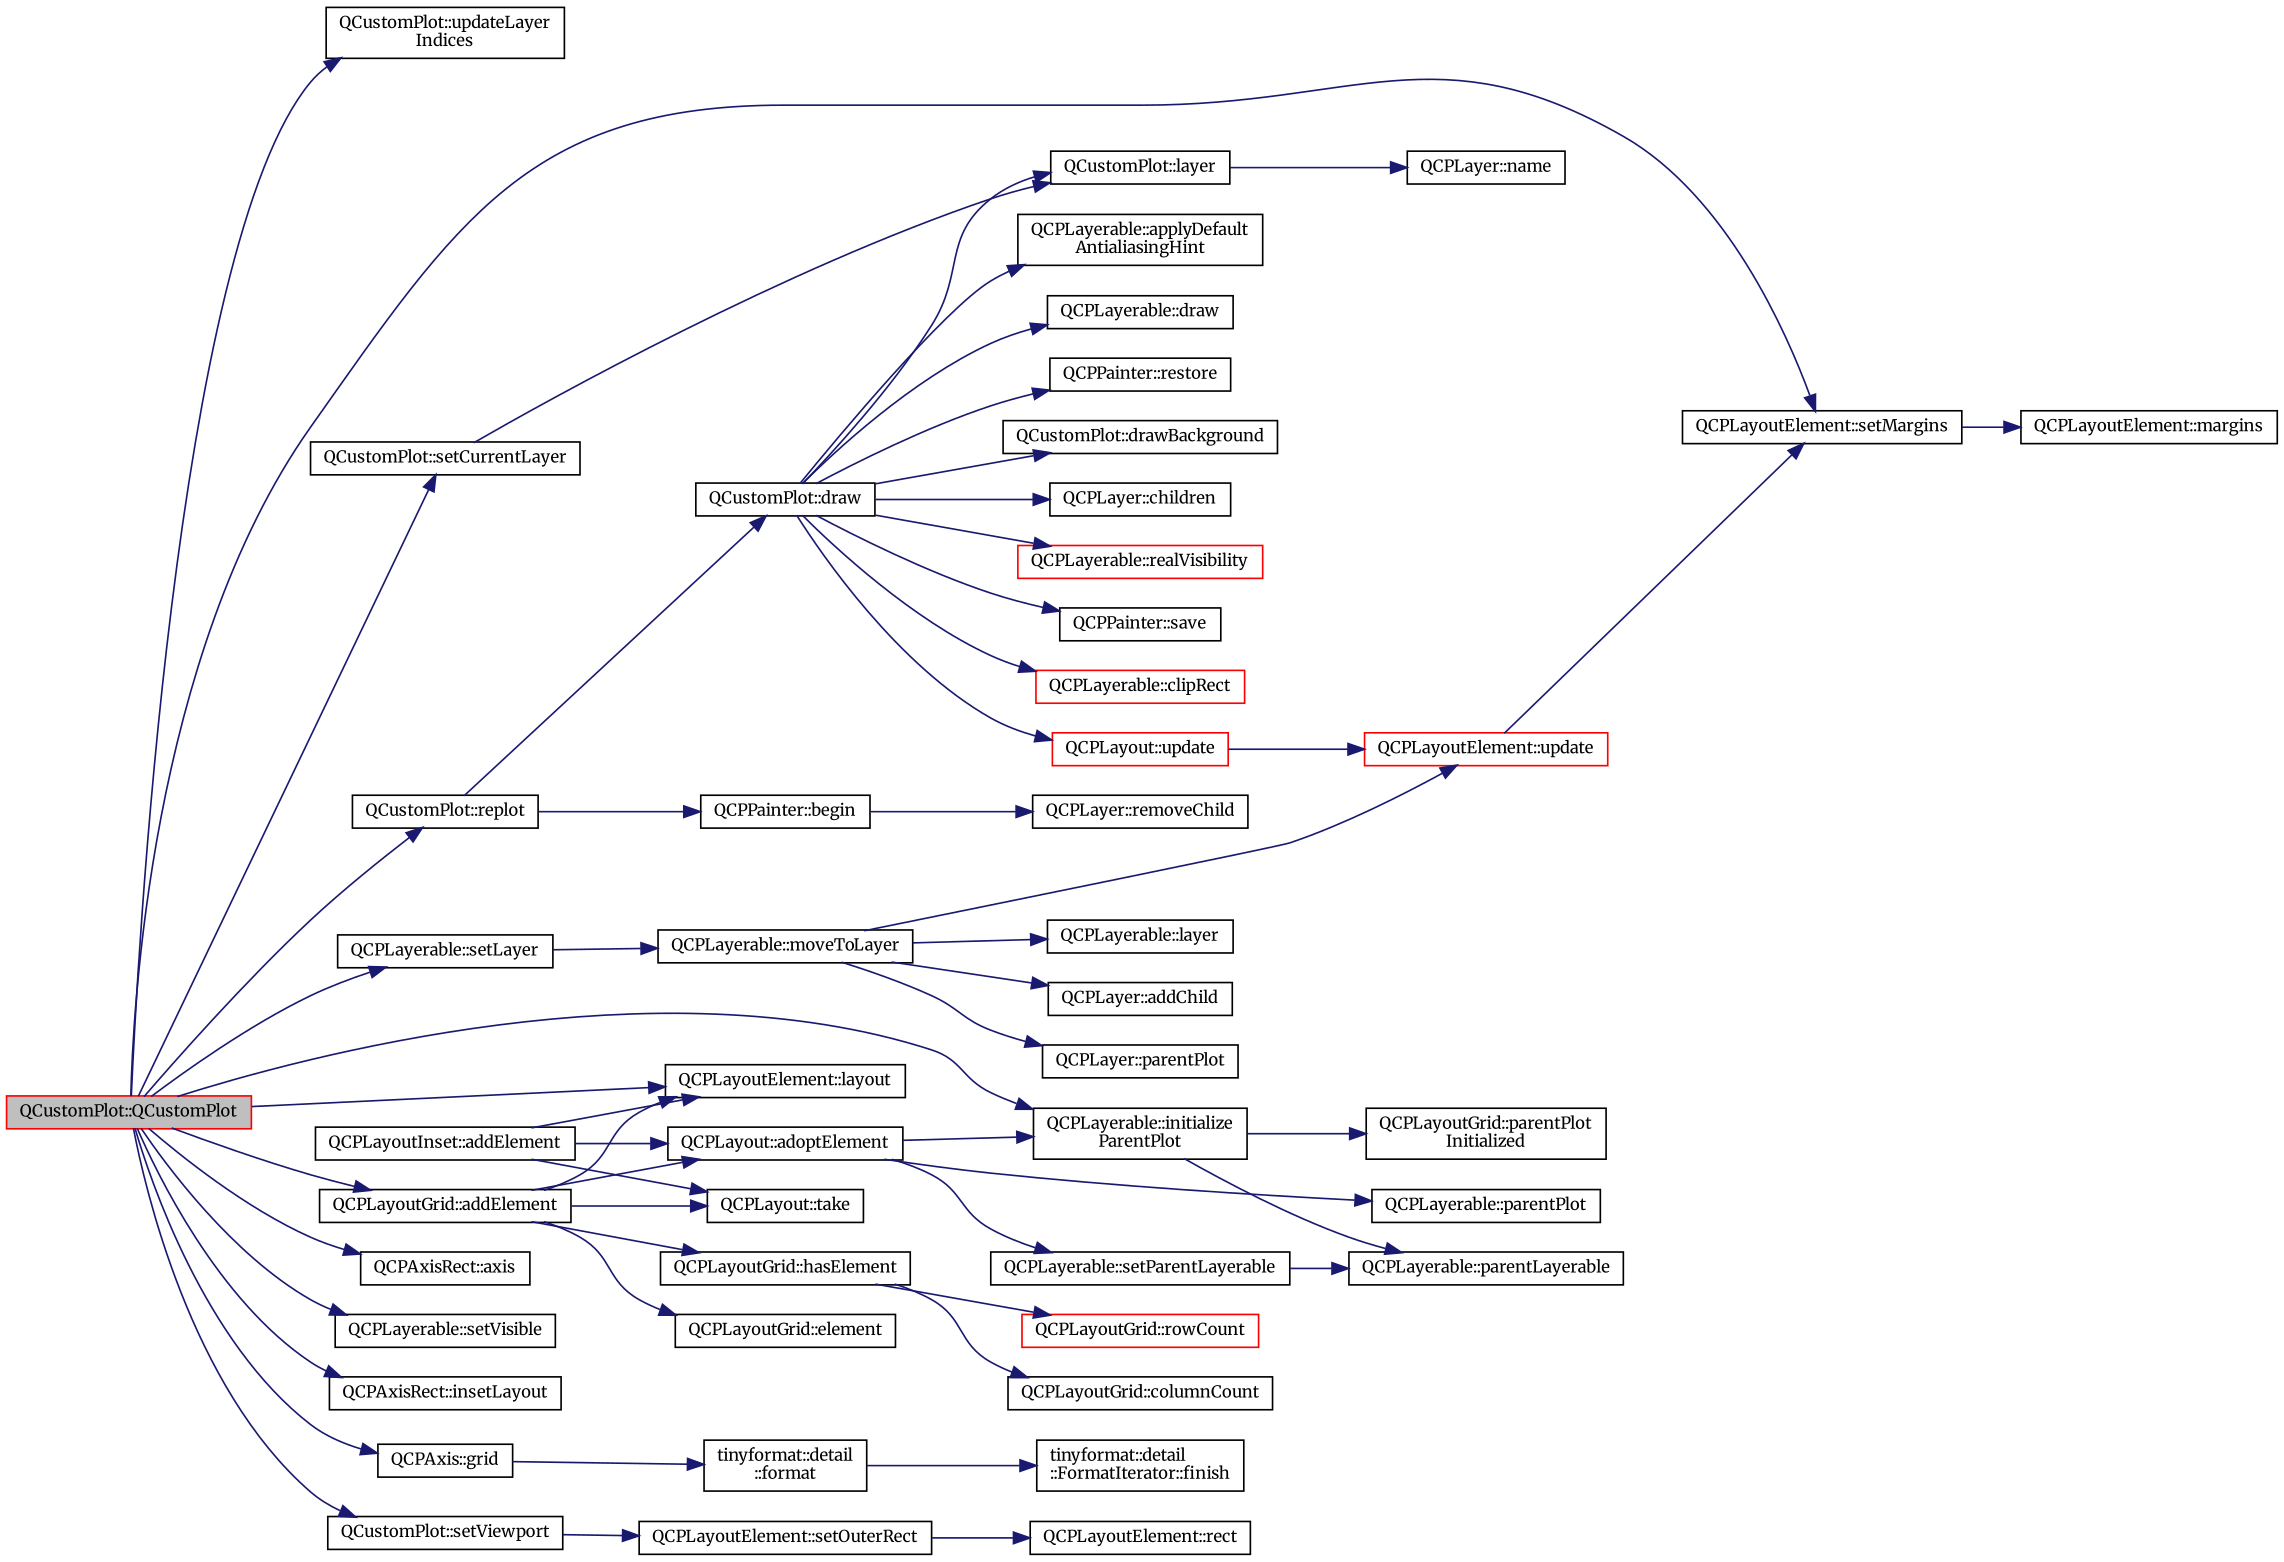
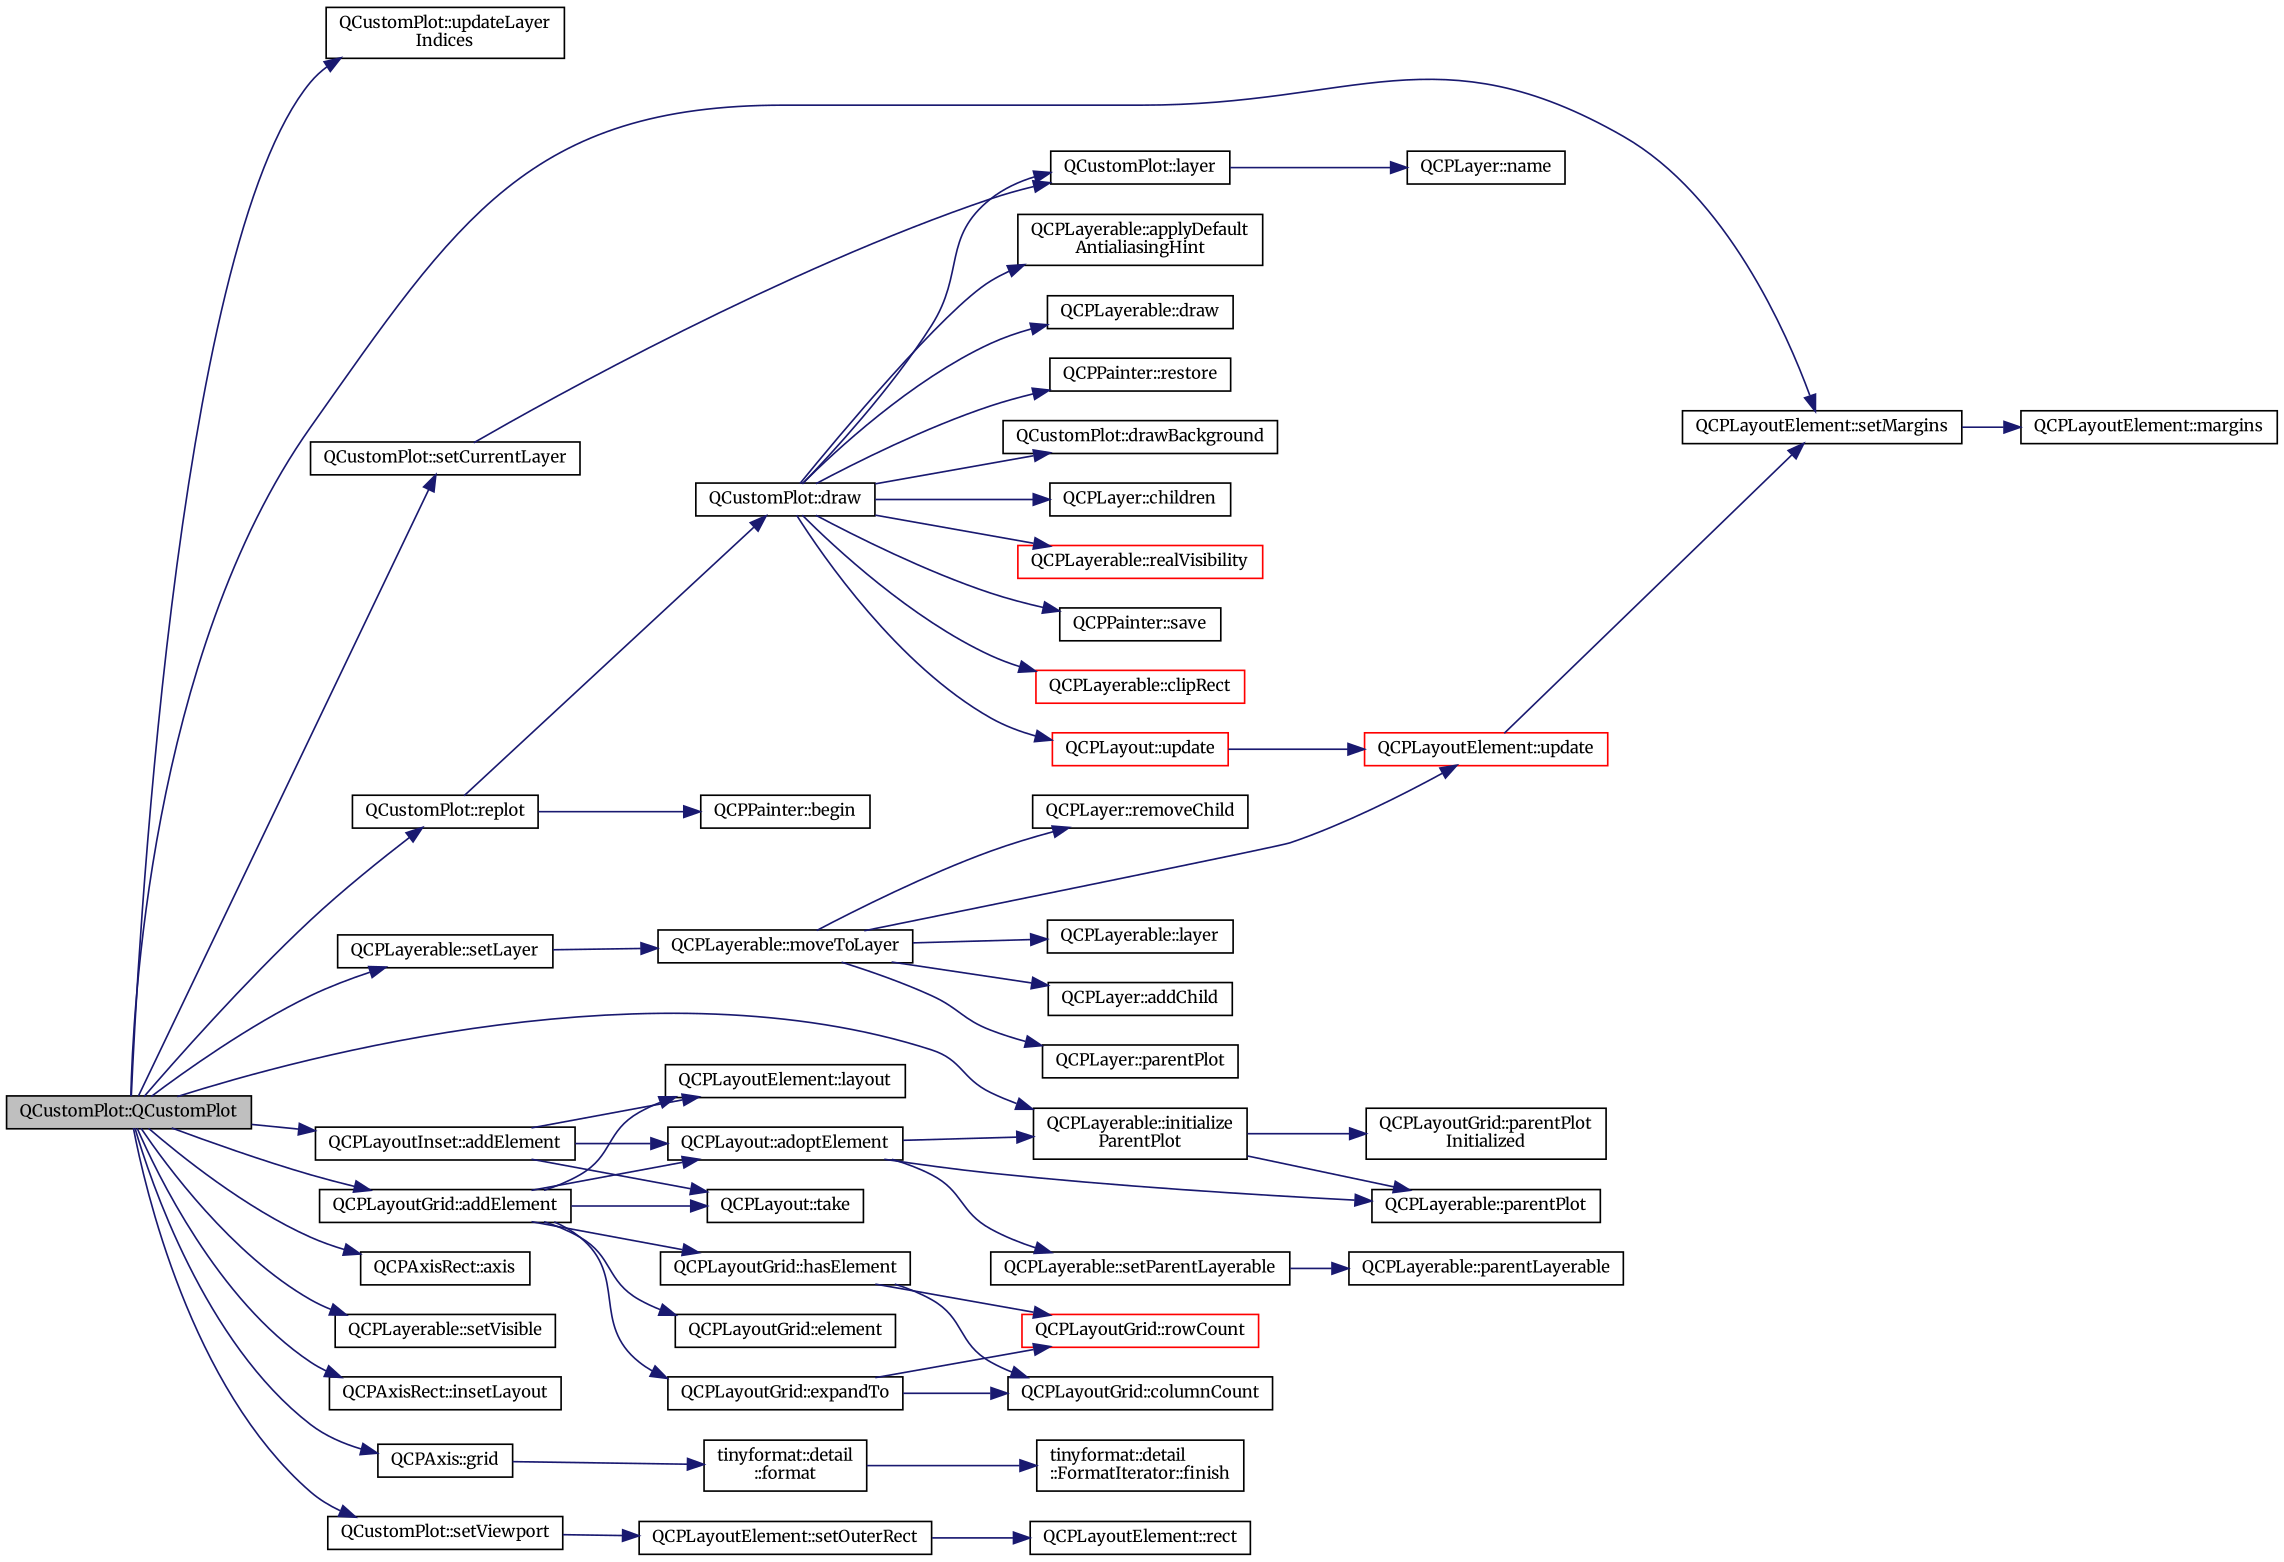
(943, 812) -> (932, 875)
(450, 1097) -> (275, 1127)
(129, 1112) -> (129, 1112)
(1282, 1209) -> (1321, 1171)
none -> (785, 1393)
